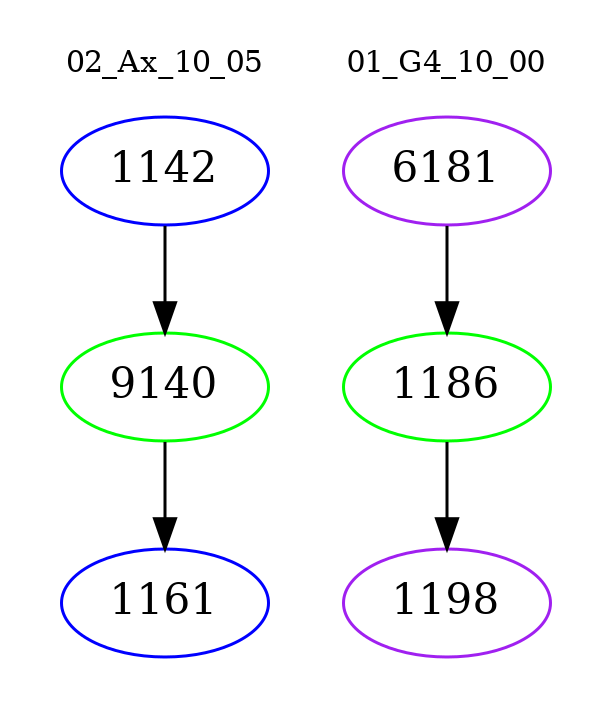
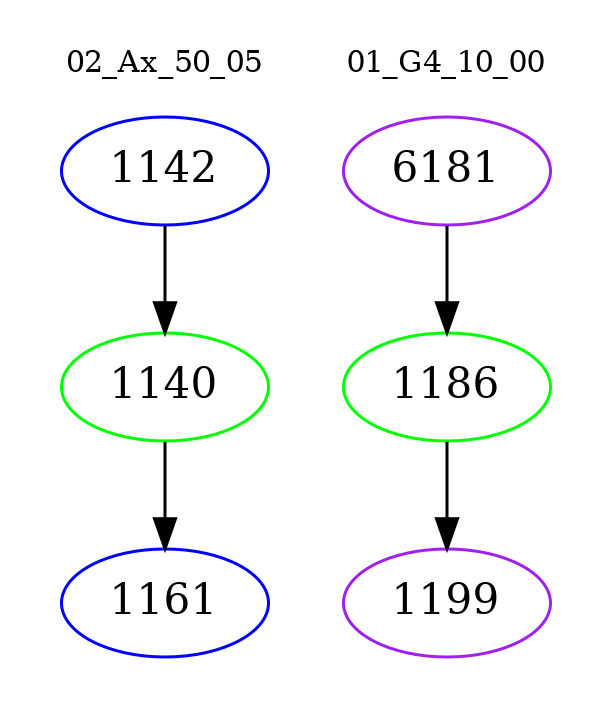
(165, 64) -> (165, 64)
(165, 387) -> (165, 387)
(447, 603) -> (447, 603)
